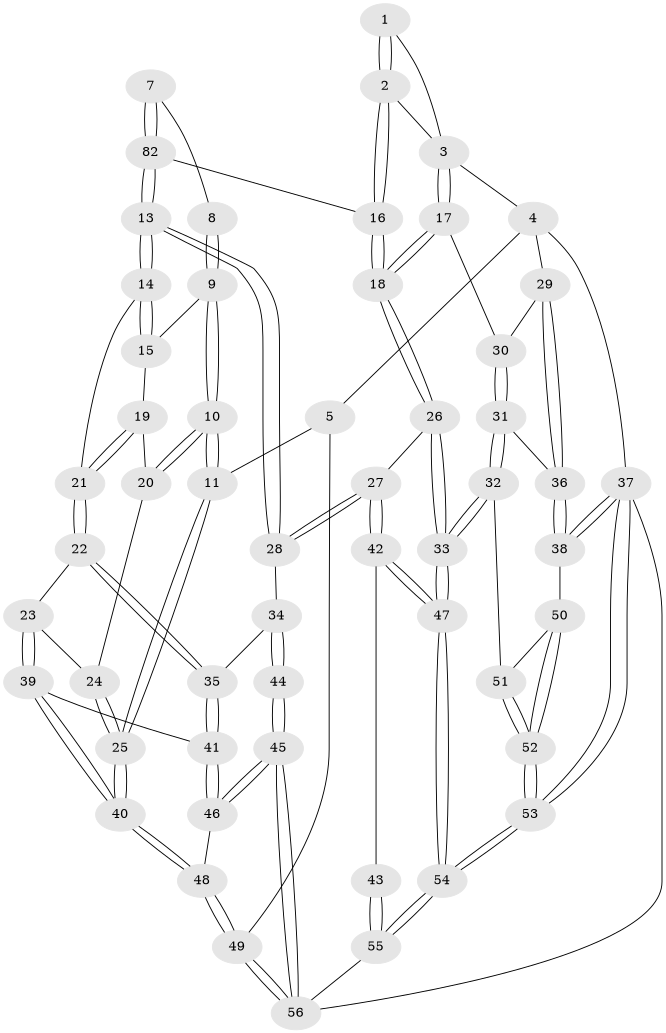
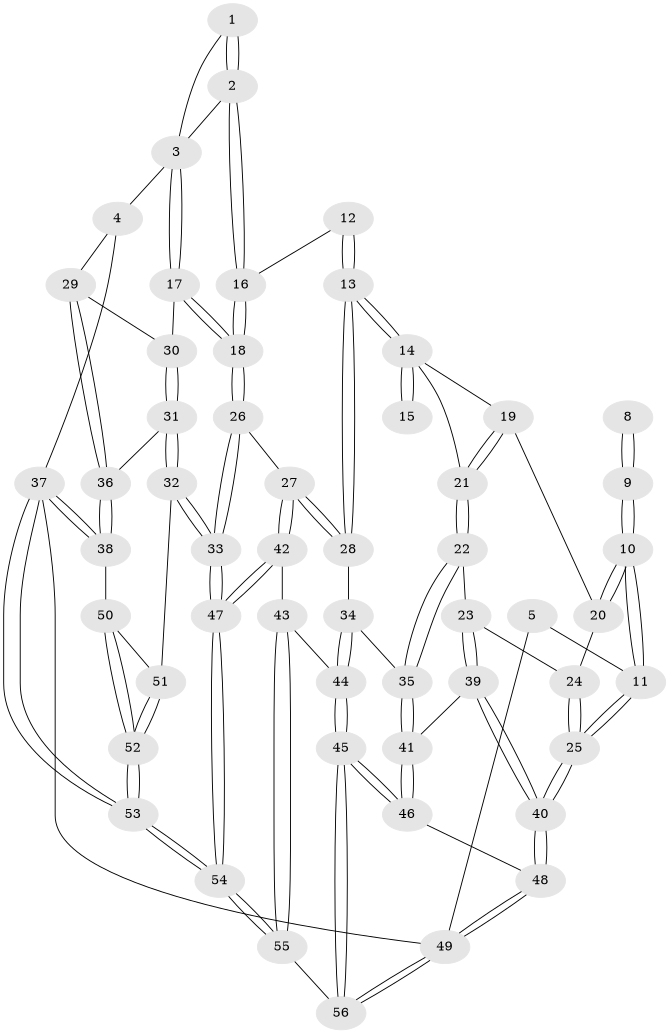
(151, 86) -> none
(151, 153) -> (348, 219)
(179, 318) -> none
(432, 318) -> none
(144, 384) -> (458, 384)
none -> (312, 649)
(662, 877) -> (78, 850)
